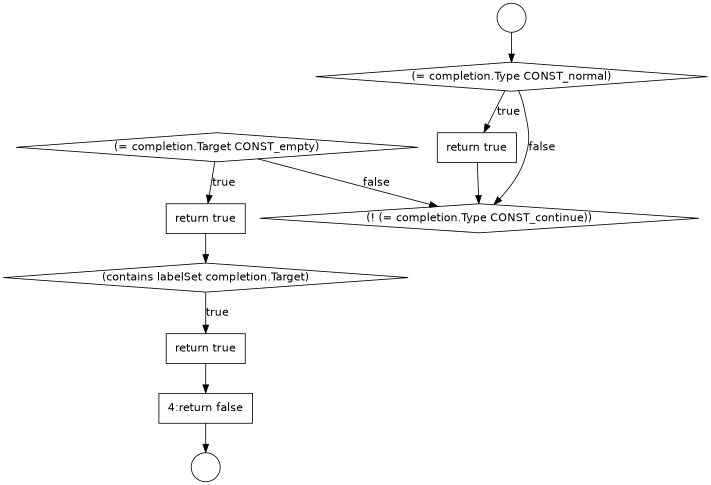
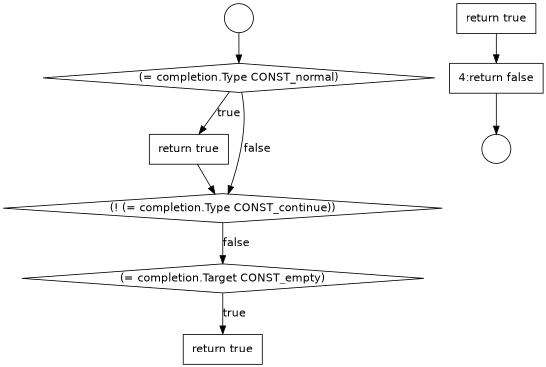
(344, 182) -> (223, 239)
(206, 278) -> none
